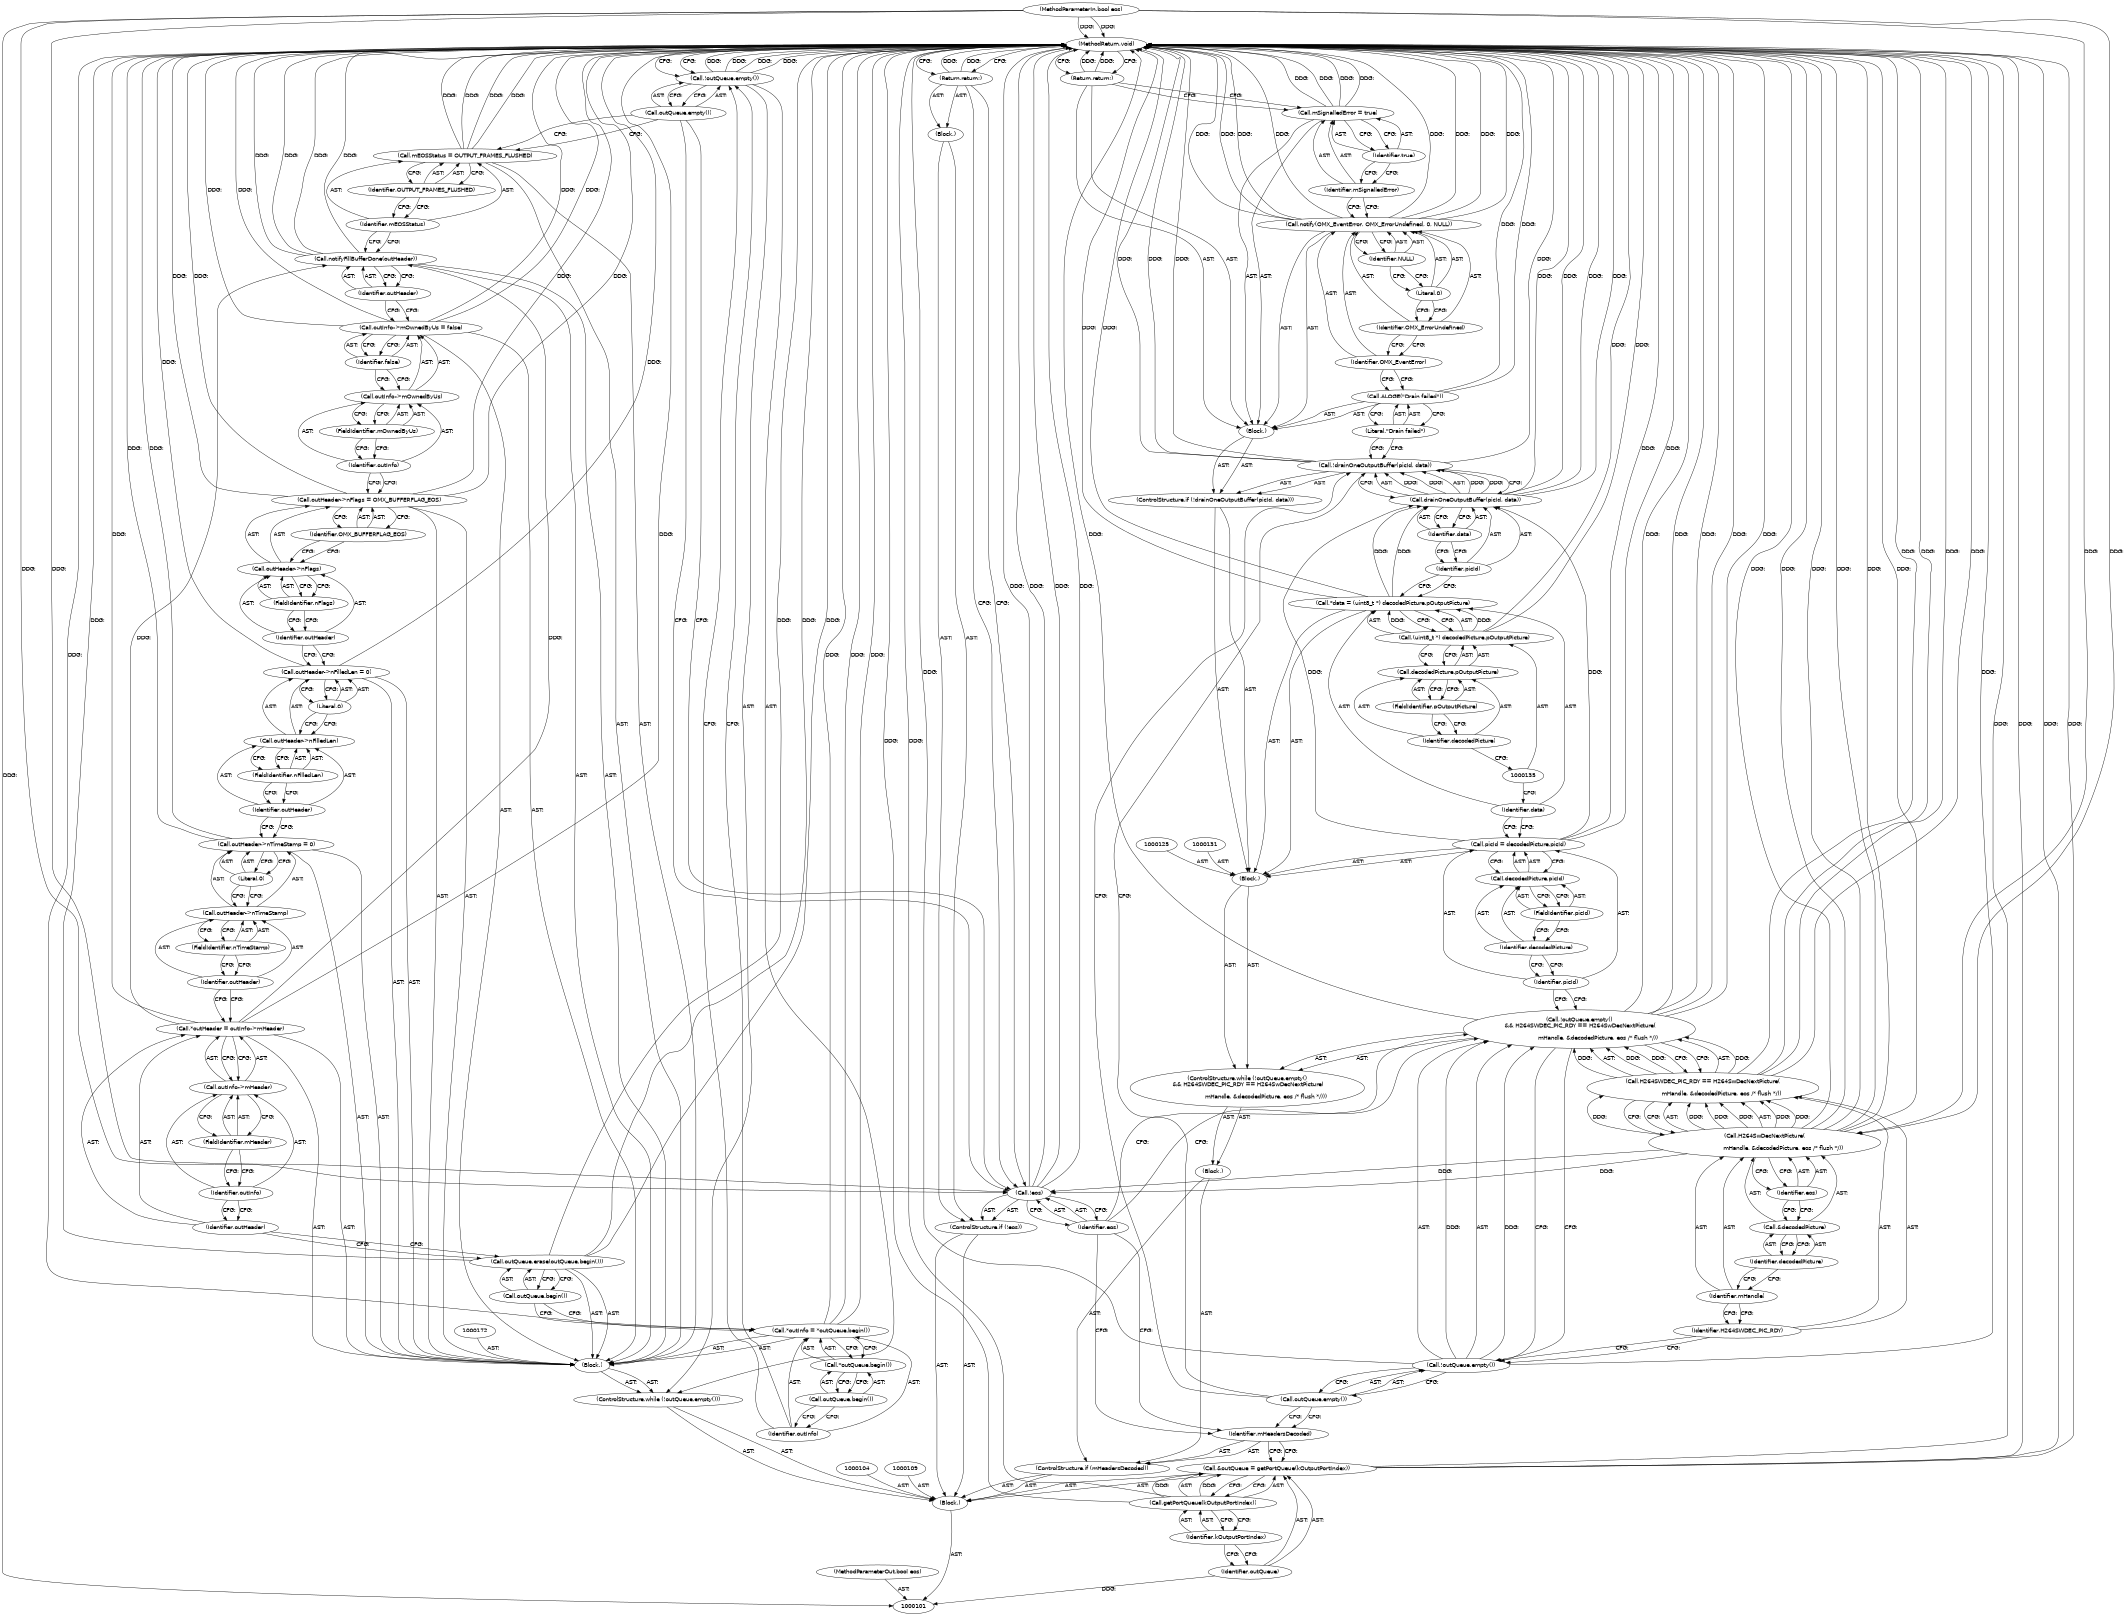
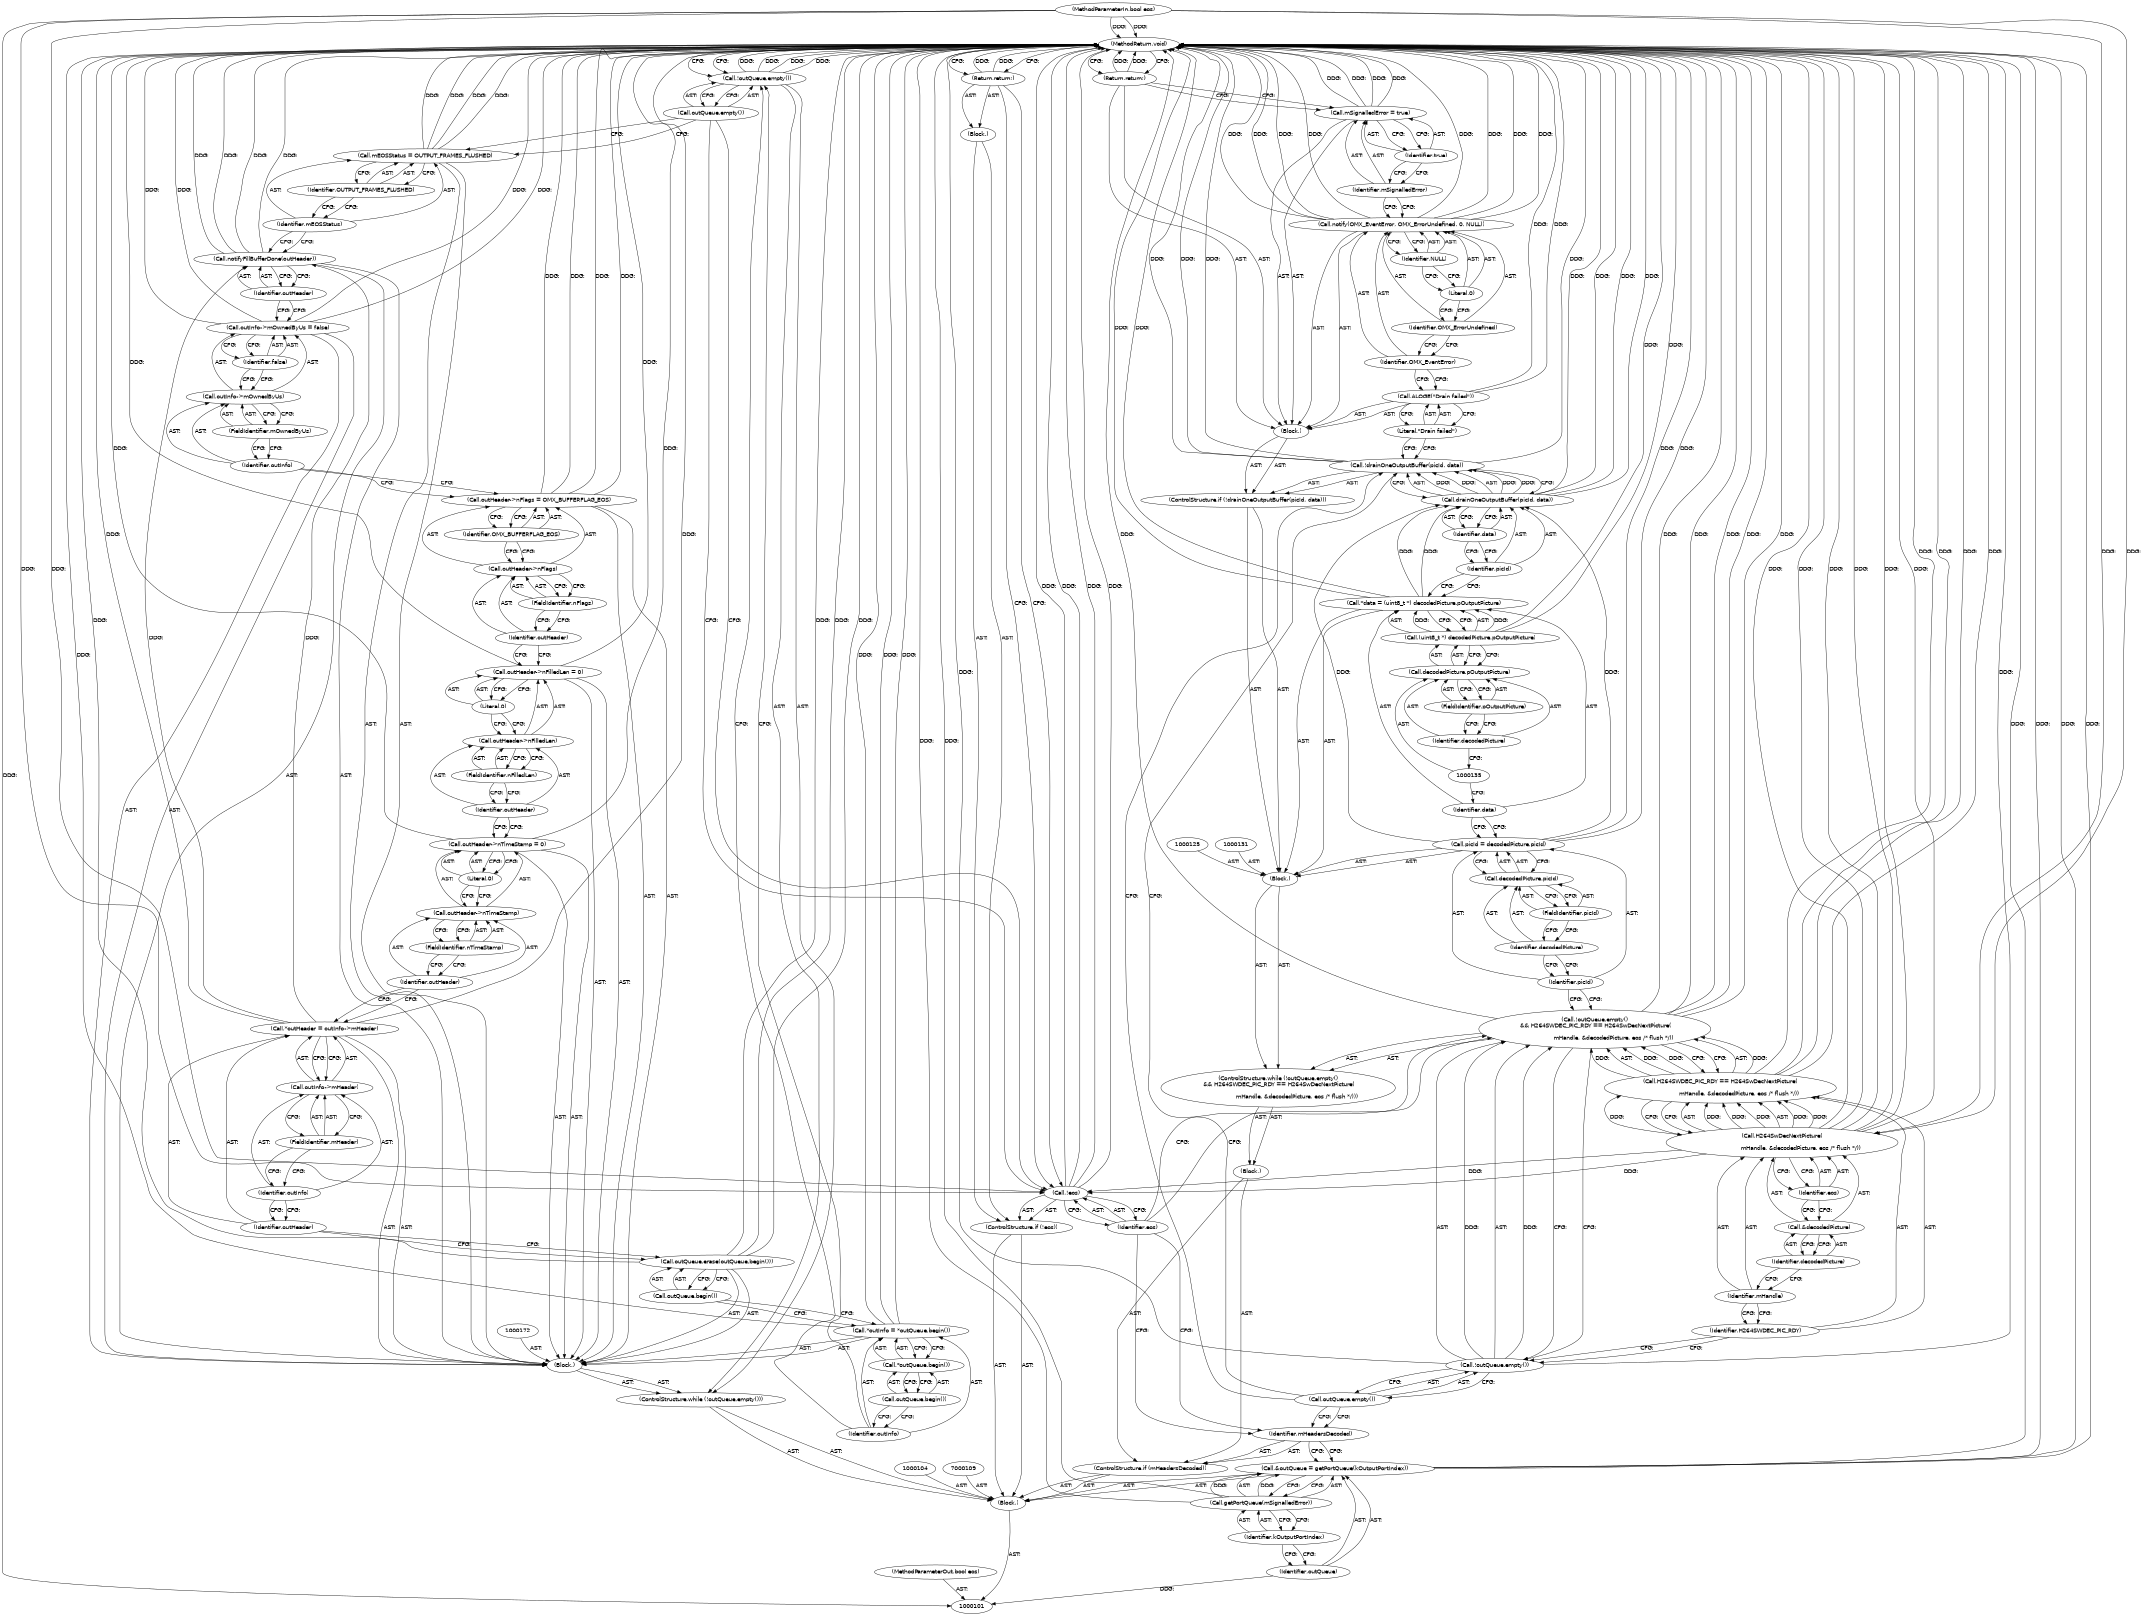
(1537, 702) -> (1400, 733)
(905, 1469) -> (963, 1469)
(1203, 1503) -> (1261, 1503)
